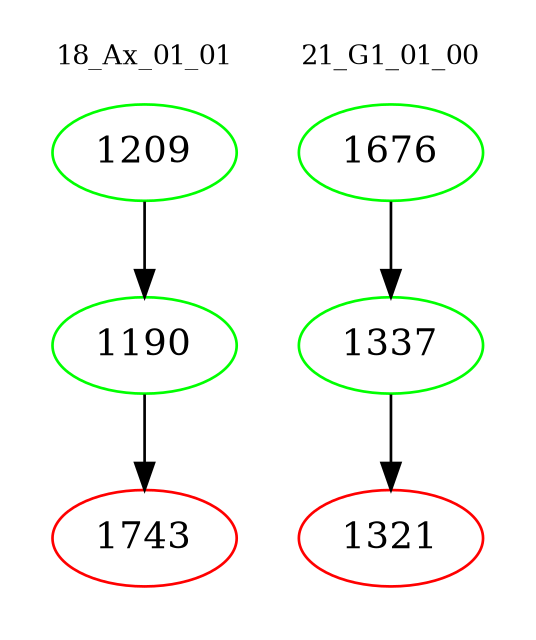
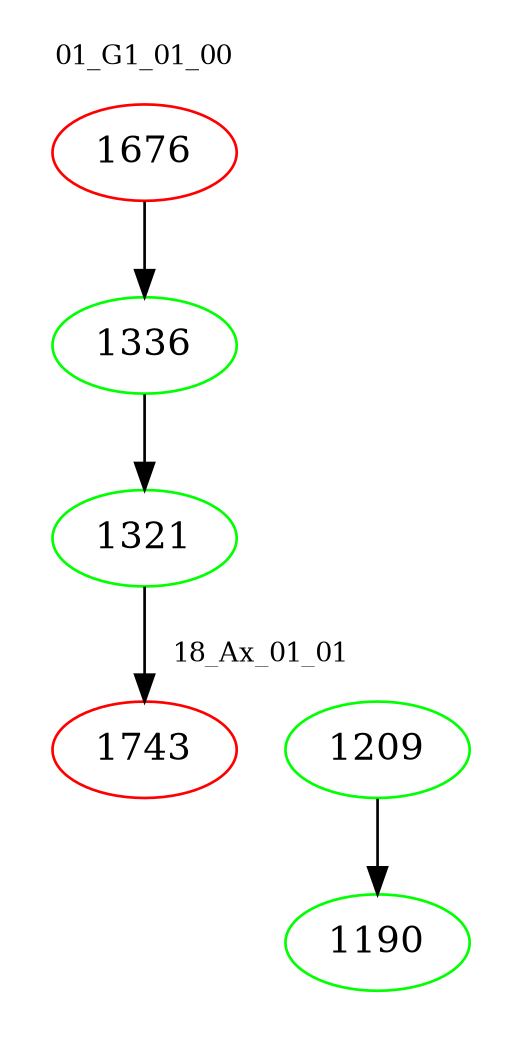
(391, 58) -> (145, 58)
(391, 153) -> (145, 153)
(391, 345) -> (145, 345)
(145, 429) -> (145, 646)
(391, 538) -> (145, 538)
